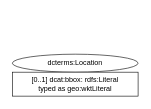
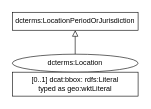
none -> (75, 21)
none -> (75, 46)
